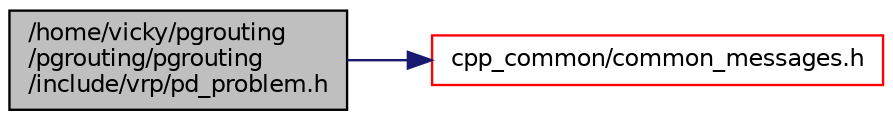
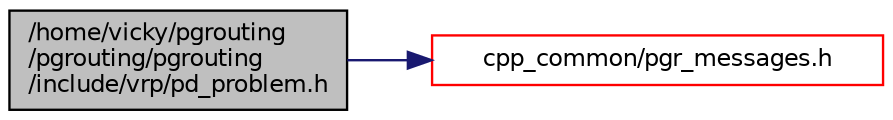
(658, 60) -> (658, 60)
